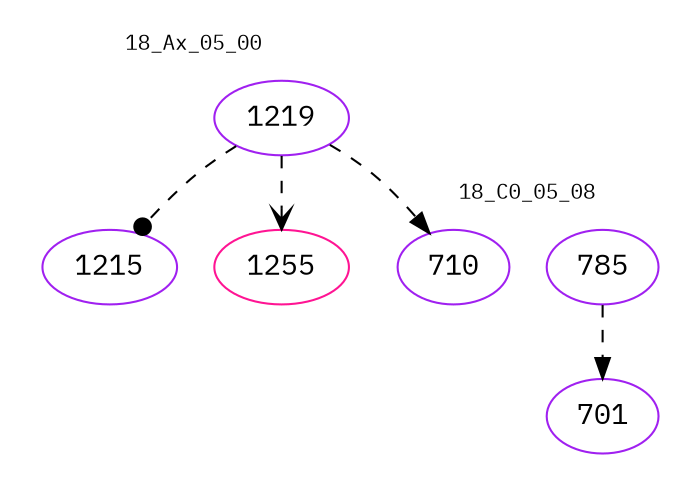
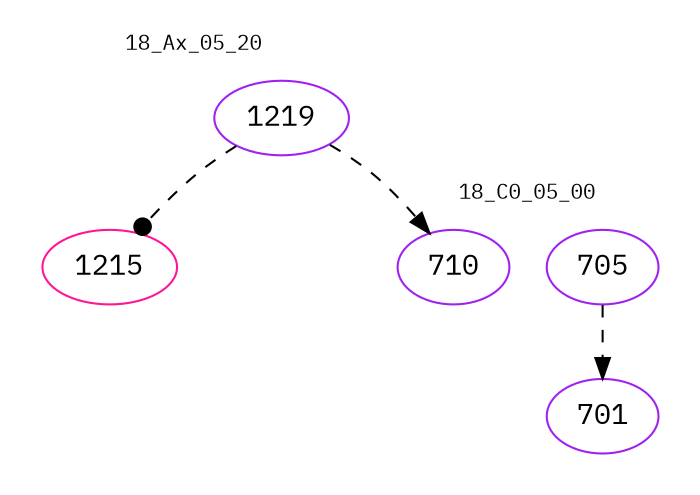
(195, 45) -> (195, 45)
(528, 194) -> (528, 194)
(110, 267) -> (110, 267)
(282, 267) -> none
(603, 267) -> (603, 267)
